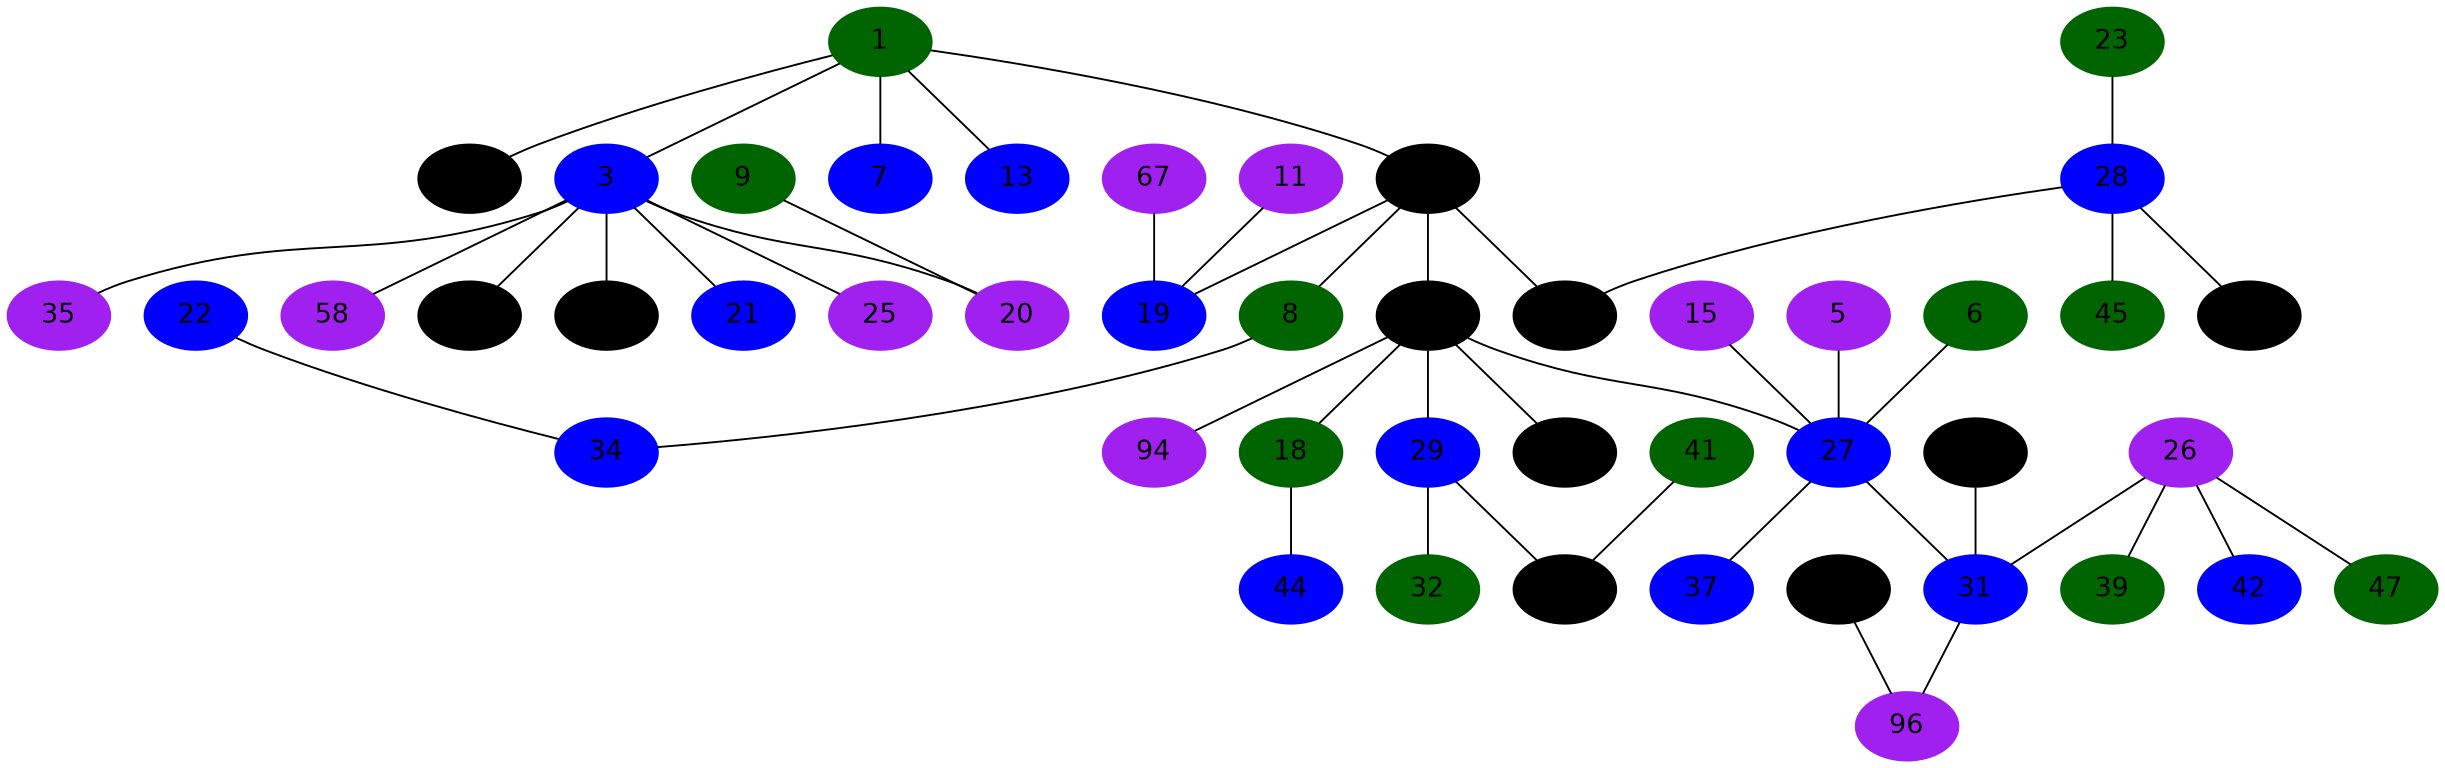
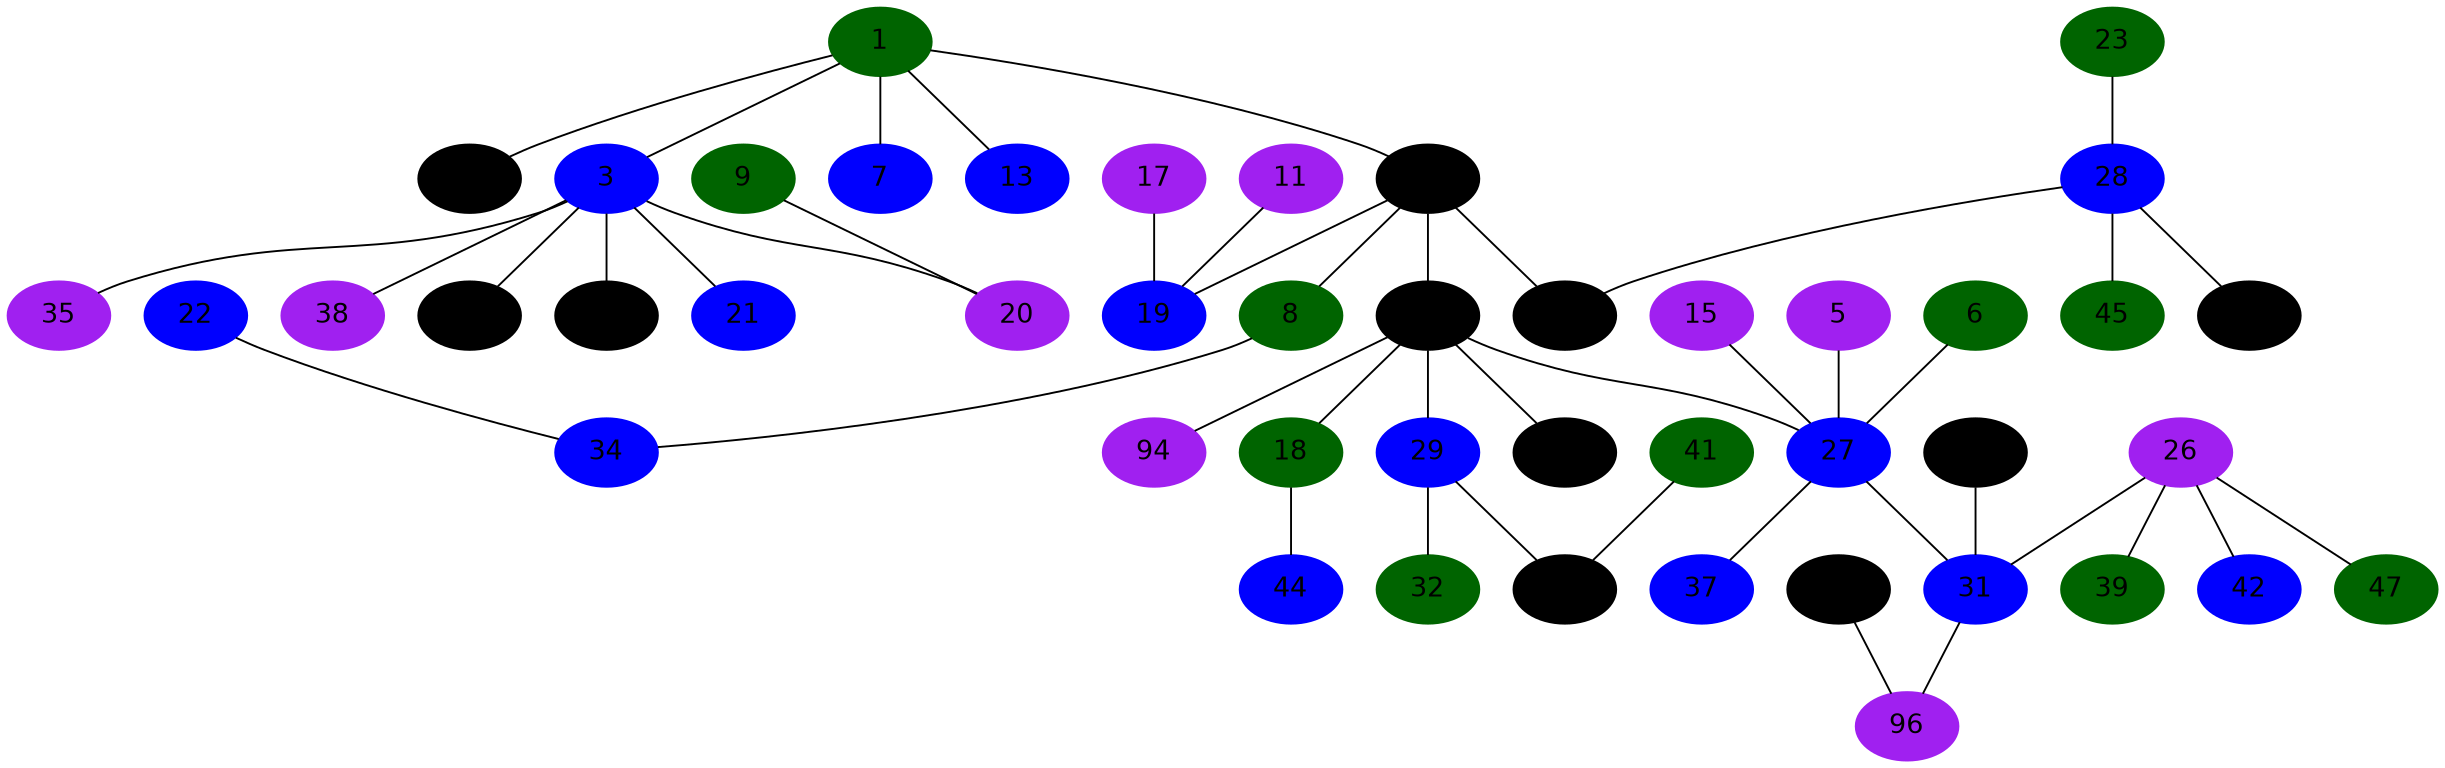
(1154, 179) -> (1154, 179)
(333, 316) -> (333, 316)
(880, 316) -> none
